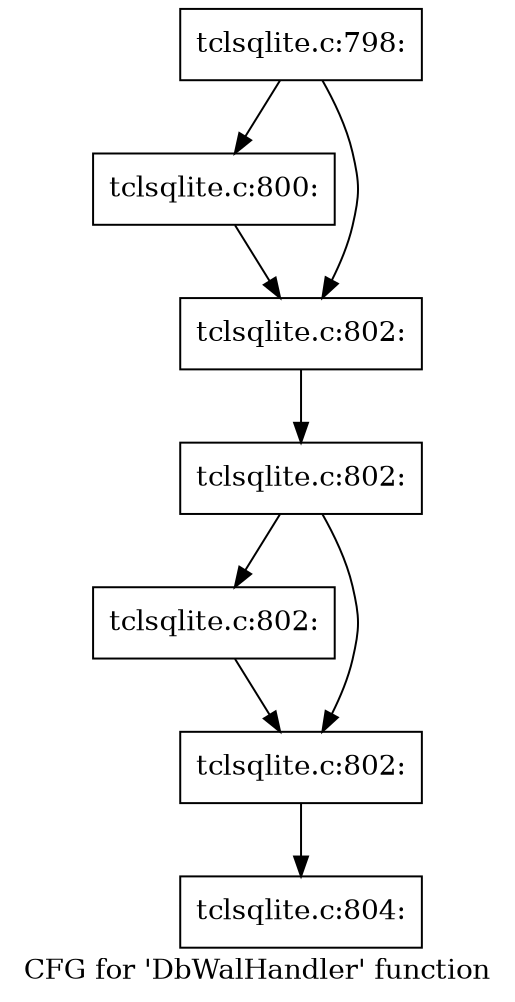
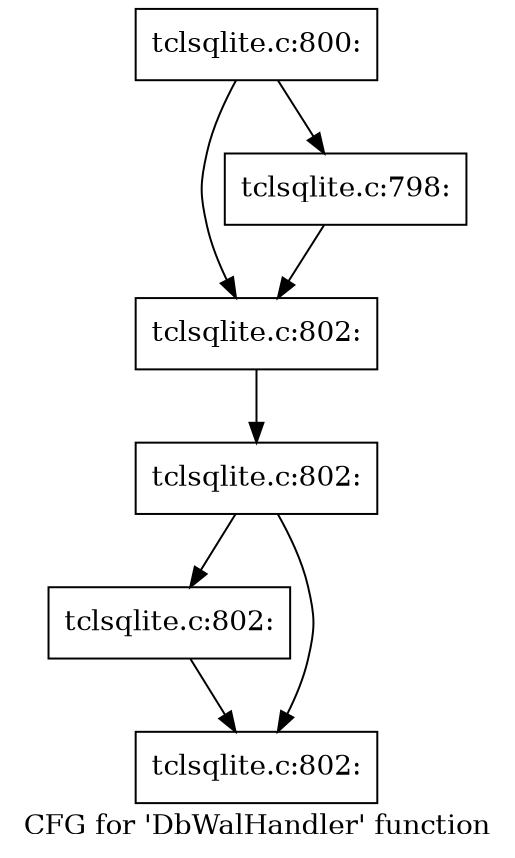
(263, 109) -> (296, 109)
(301, 912) -> none
